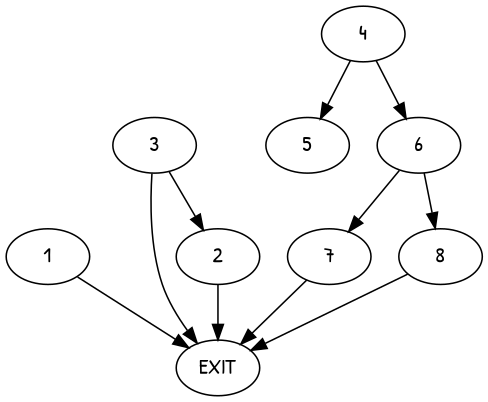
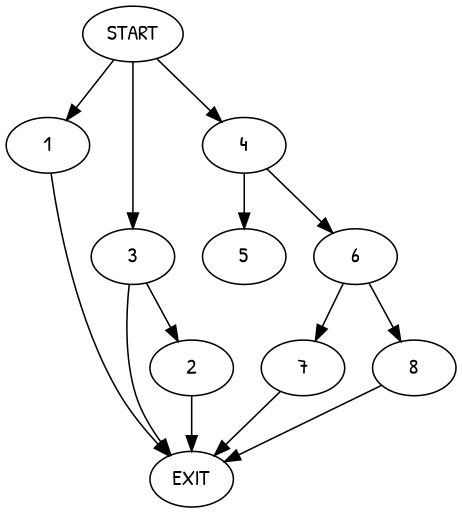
none -> (133, 34)
